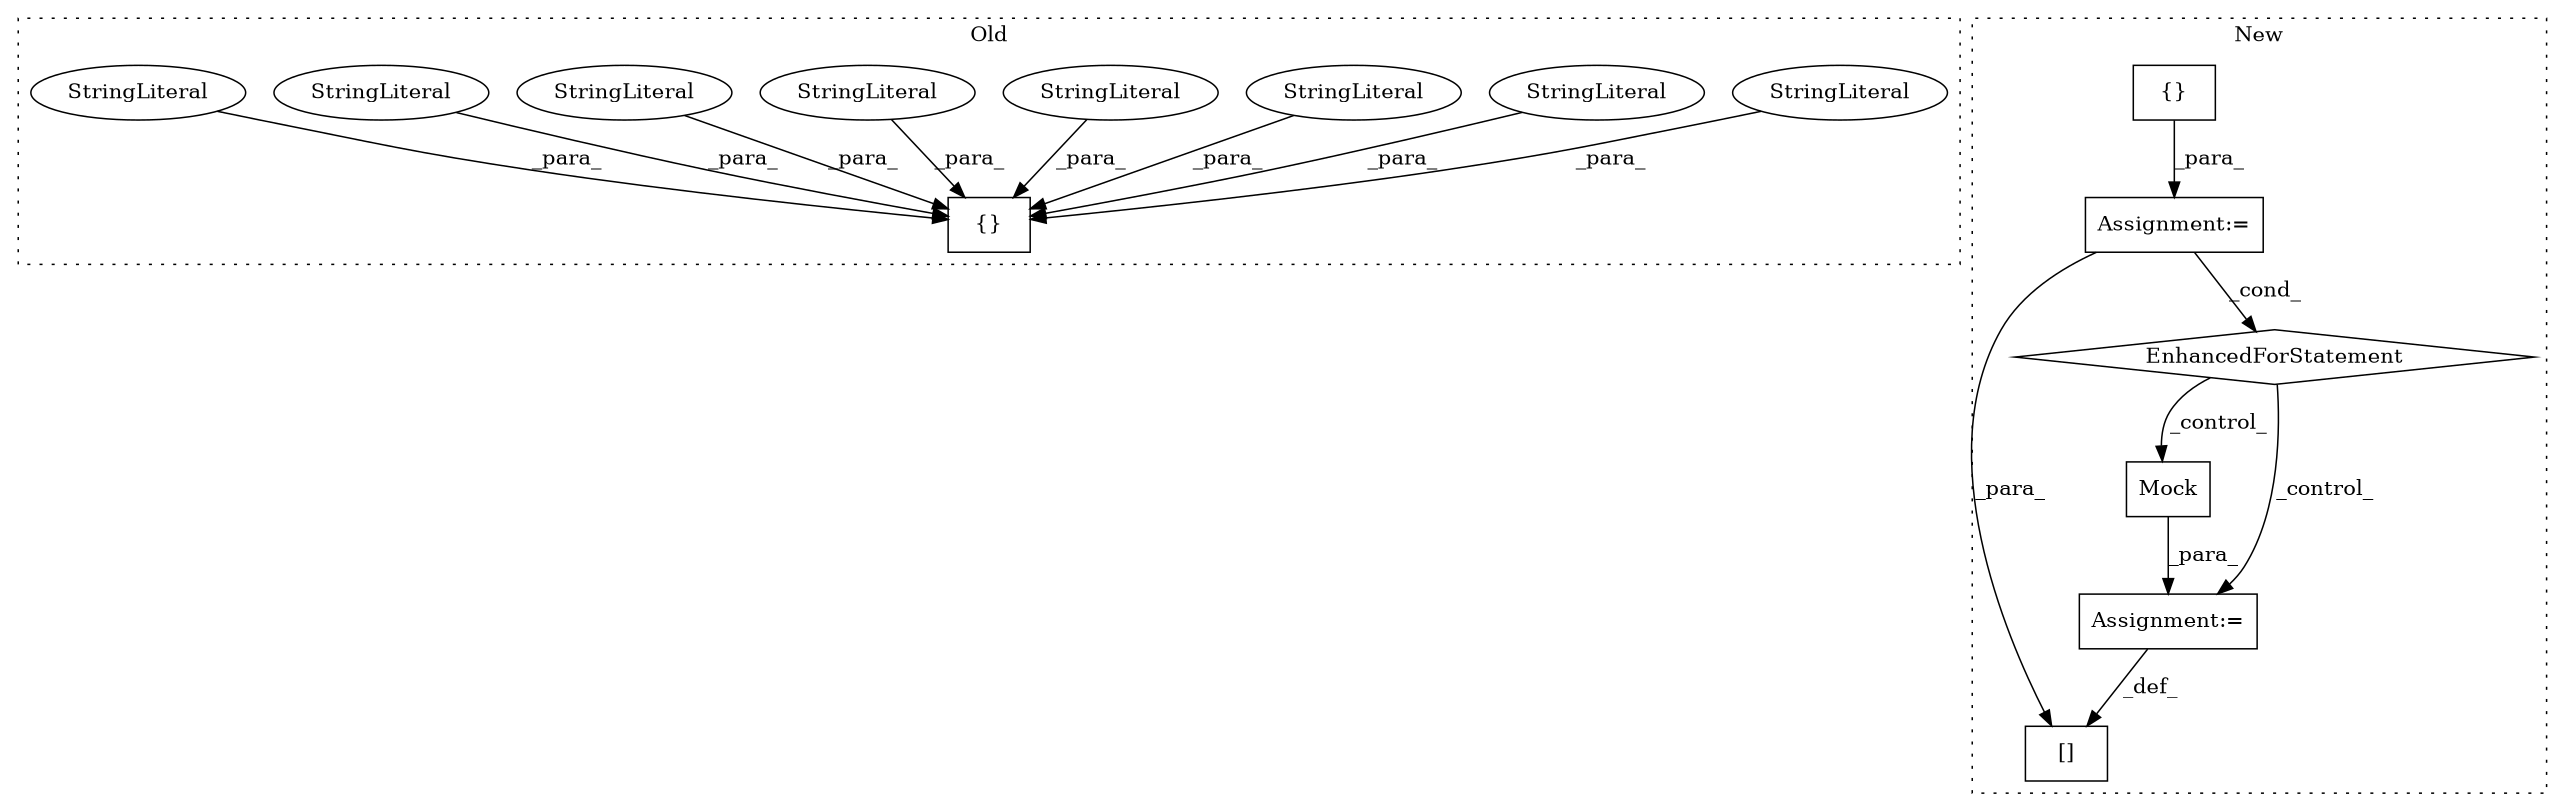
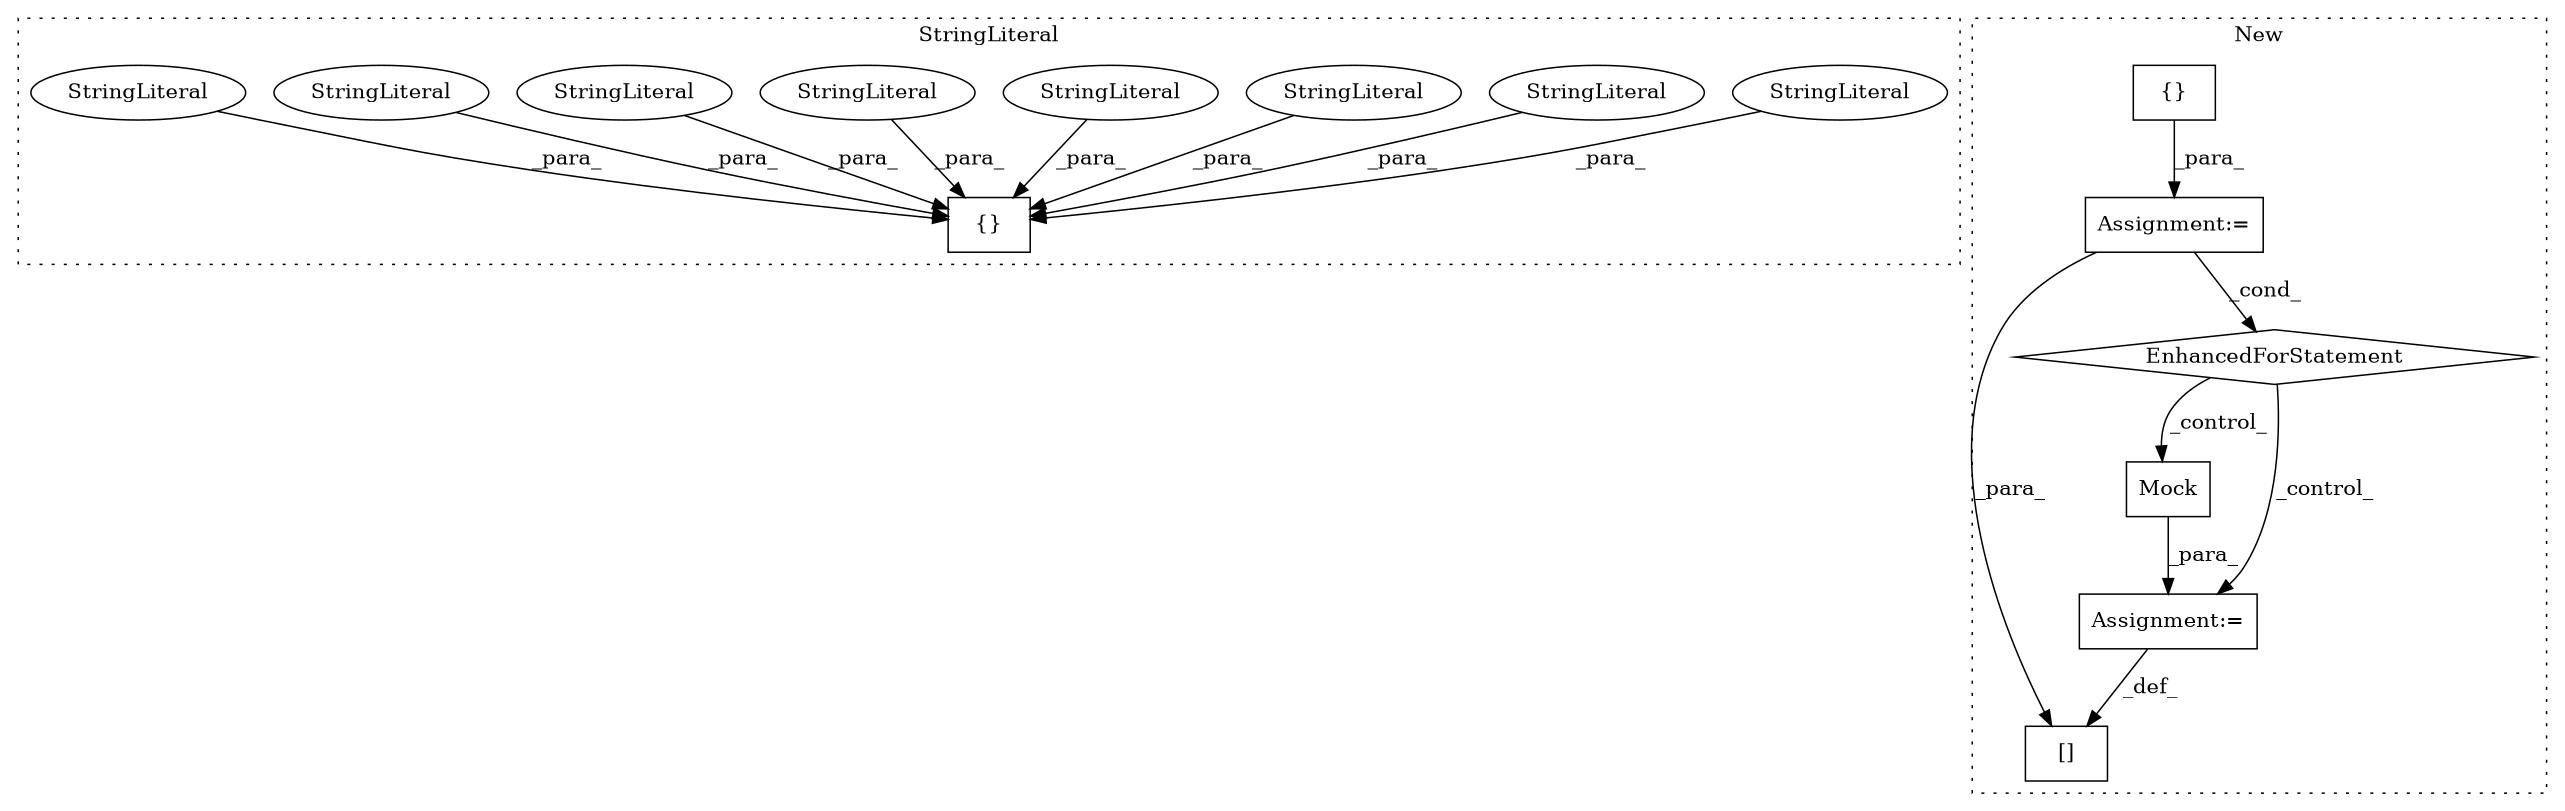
(989, 36) -> (989, 36)
